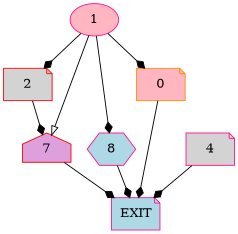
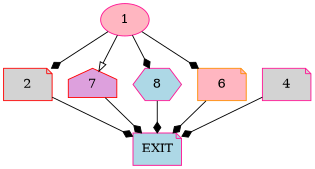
(161, 84) -> (222, 84)
(36, 113) -> (88, 114)
